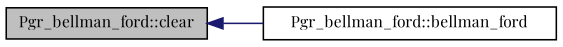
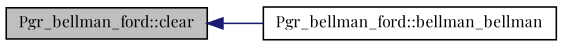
(410, 23) -> (410, 23)
